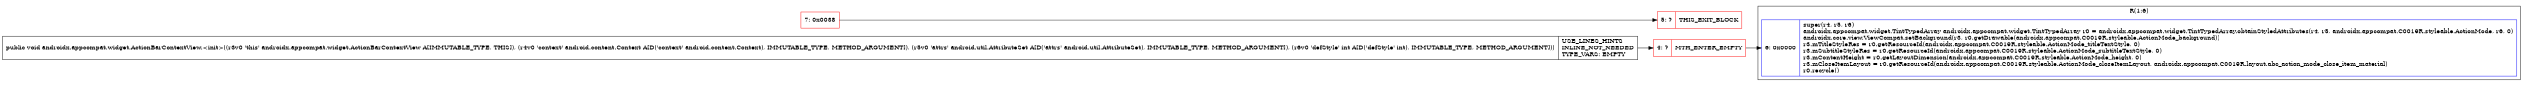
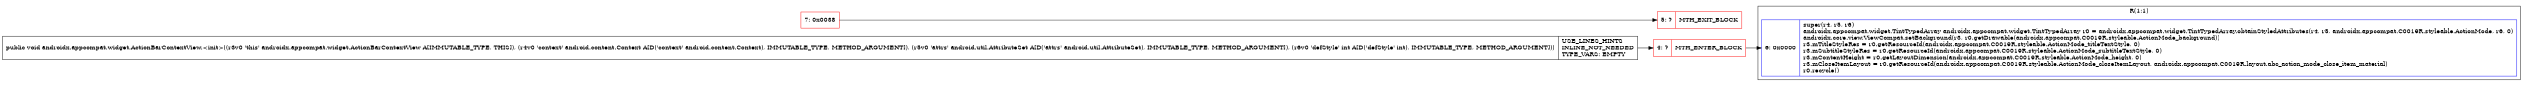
(2139, 11) -> (2139, 11)
(1709, 20) -> (1709, 20)
(1709, 48) -> (1709, 48)
